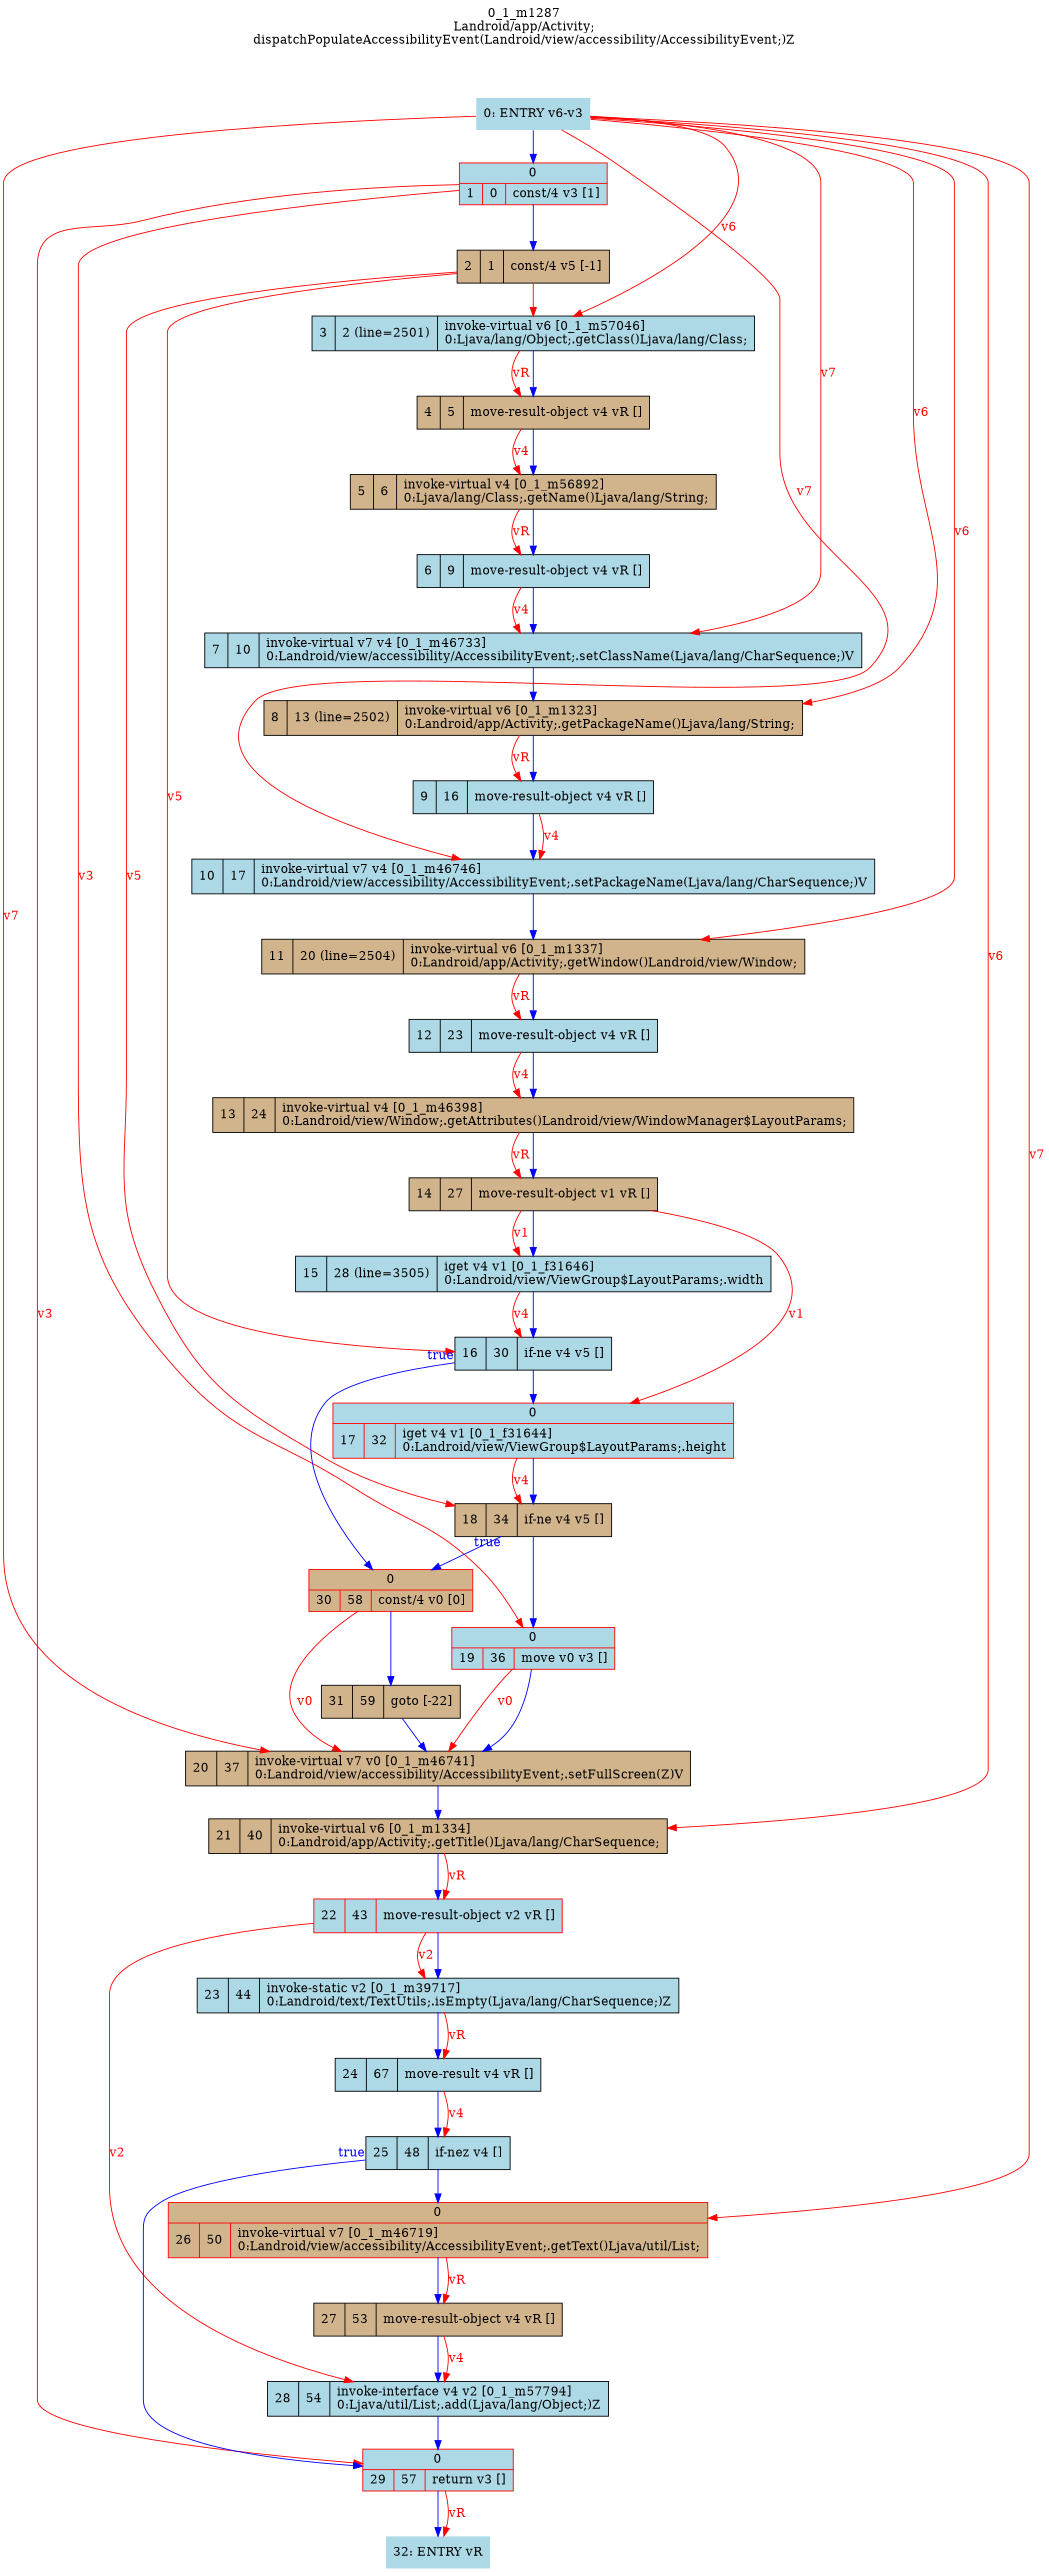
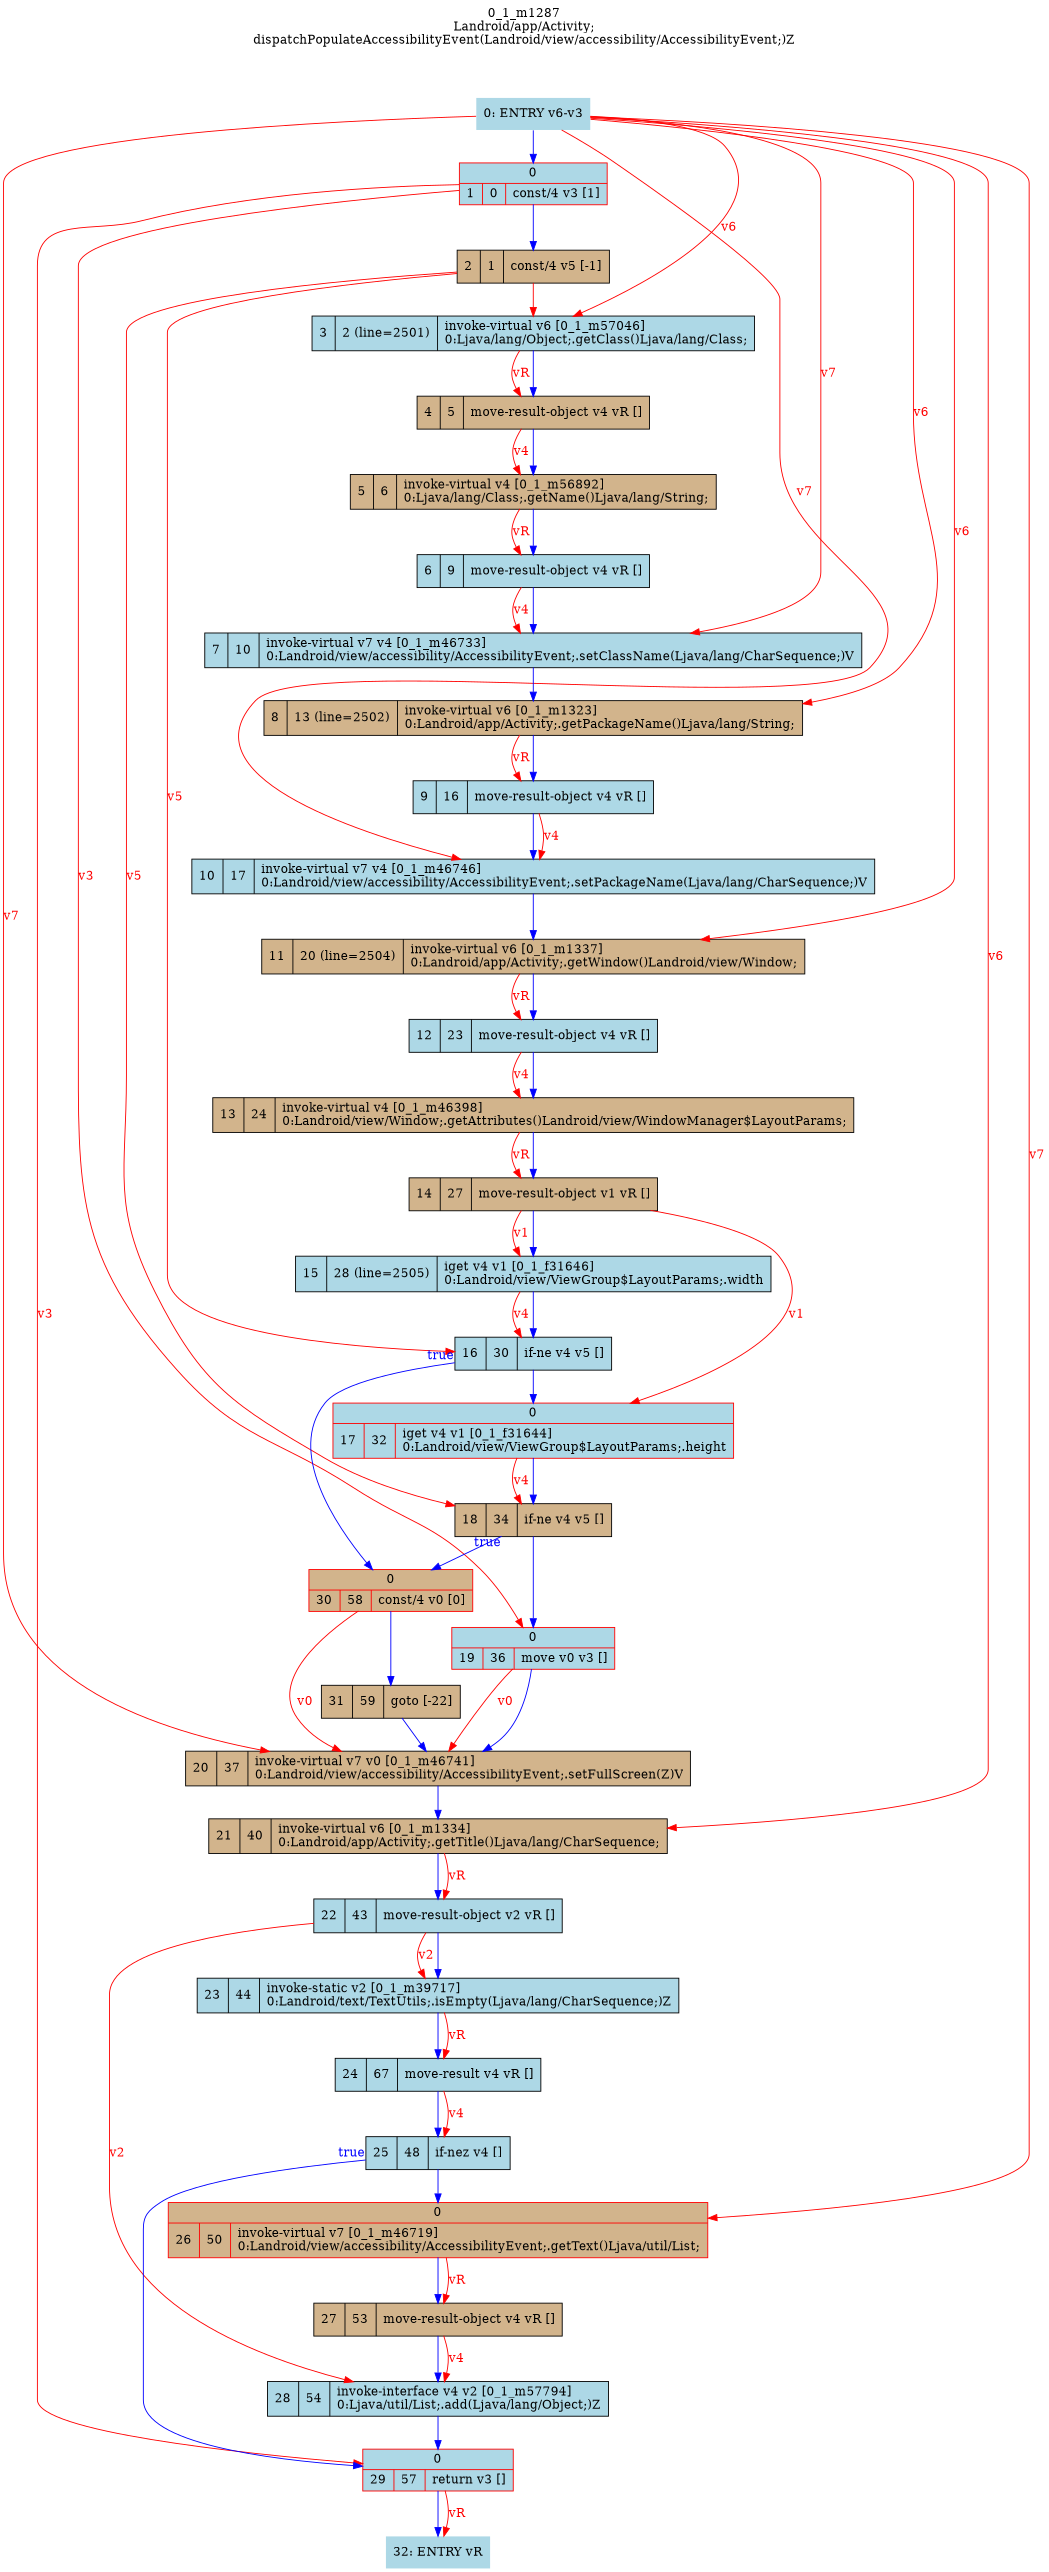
(382, 1274) -> (382, 1274)
(438, 1916) -> (438, 1916)
